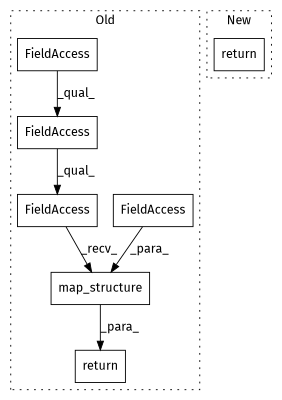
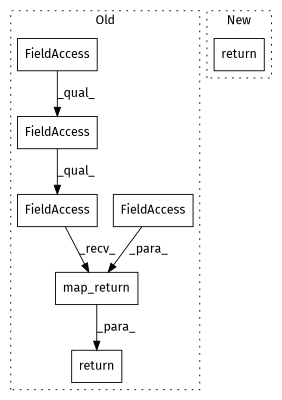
(100, 288) -> (97, 288)
